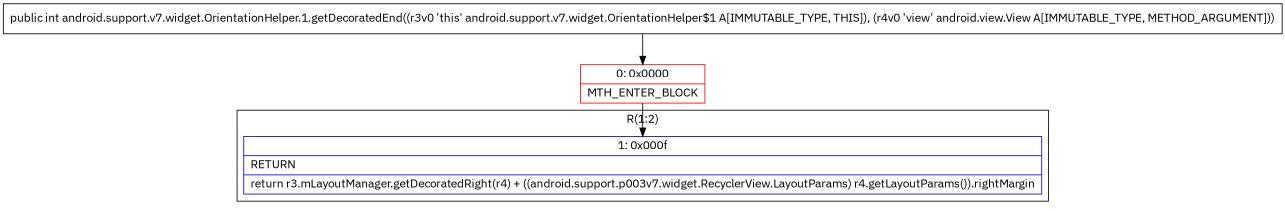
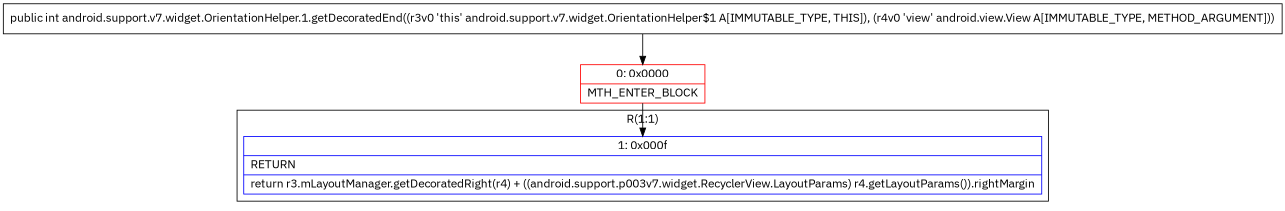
(643, 120) -> (643, 120)
